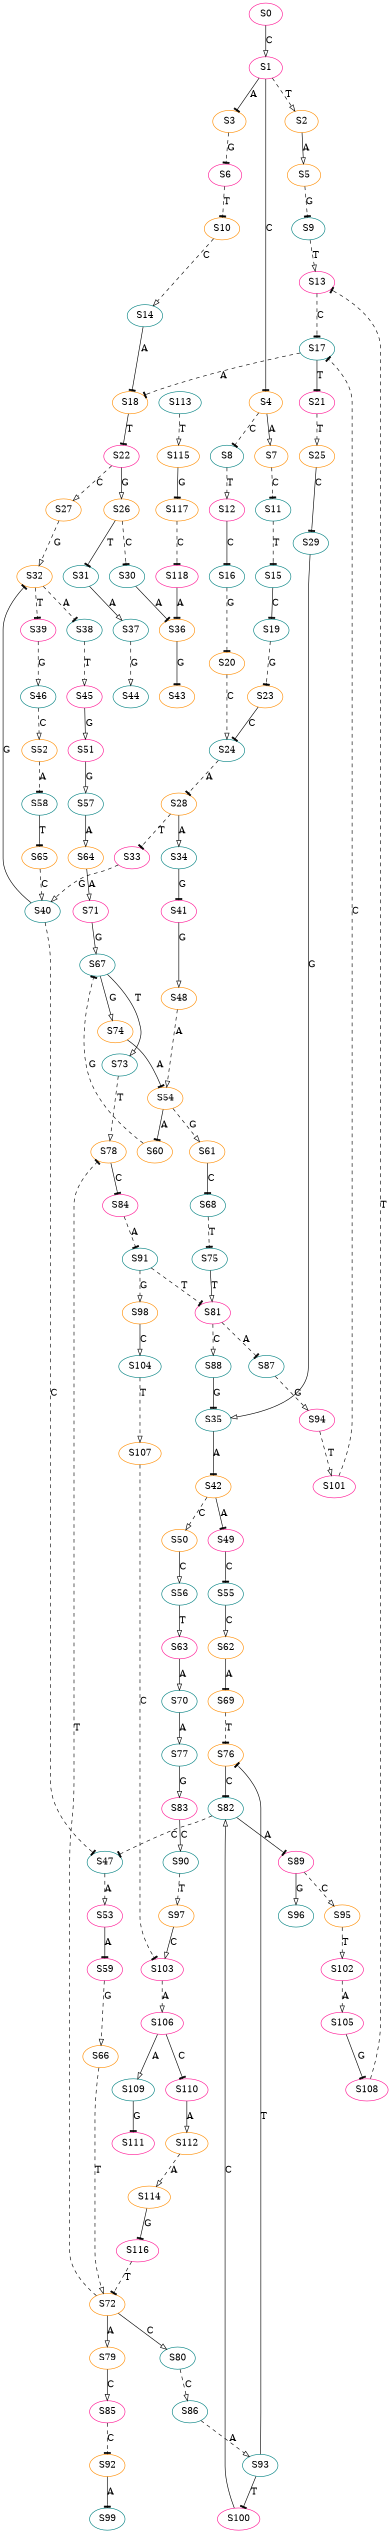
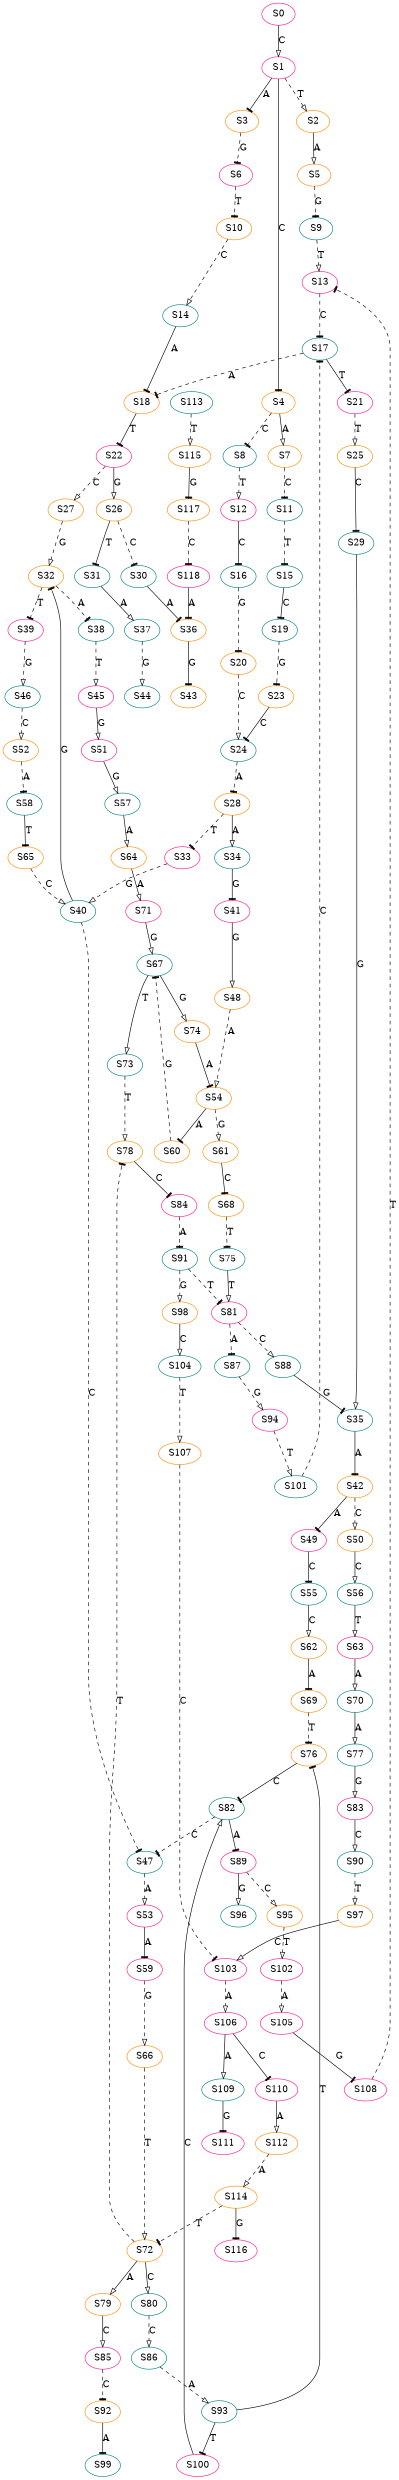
(208, 1206) -> (226, 1206)
(334, 1487) -> (296, 1487)
(123, 2276) -> (191, 2224)
